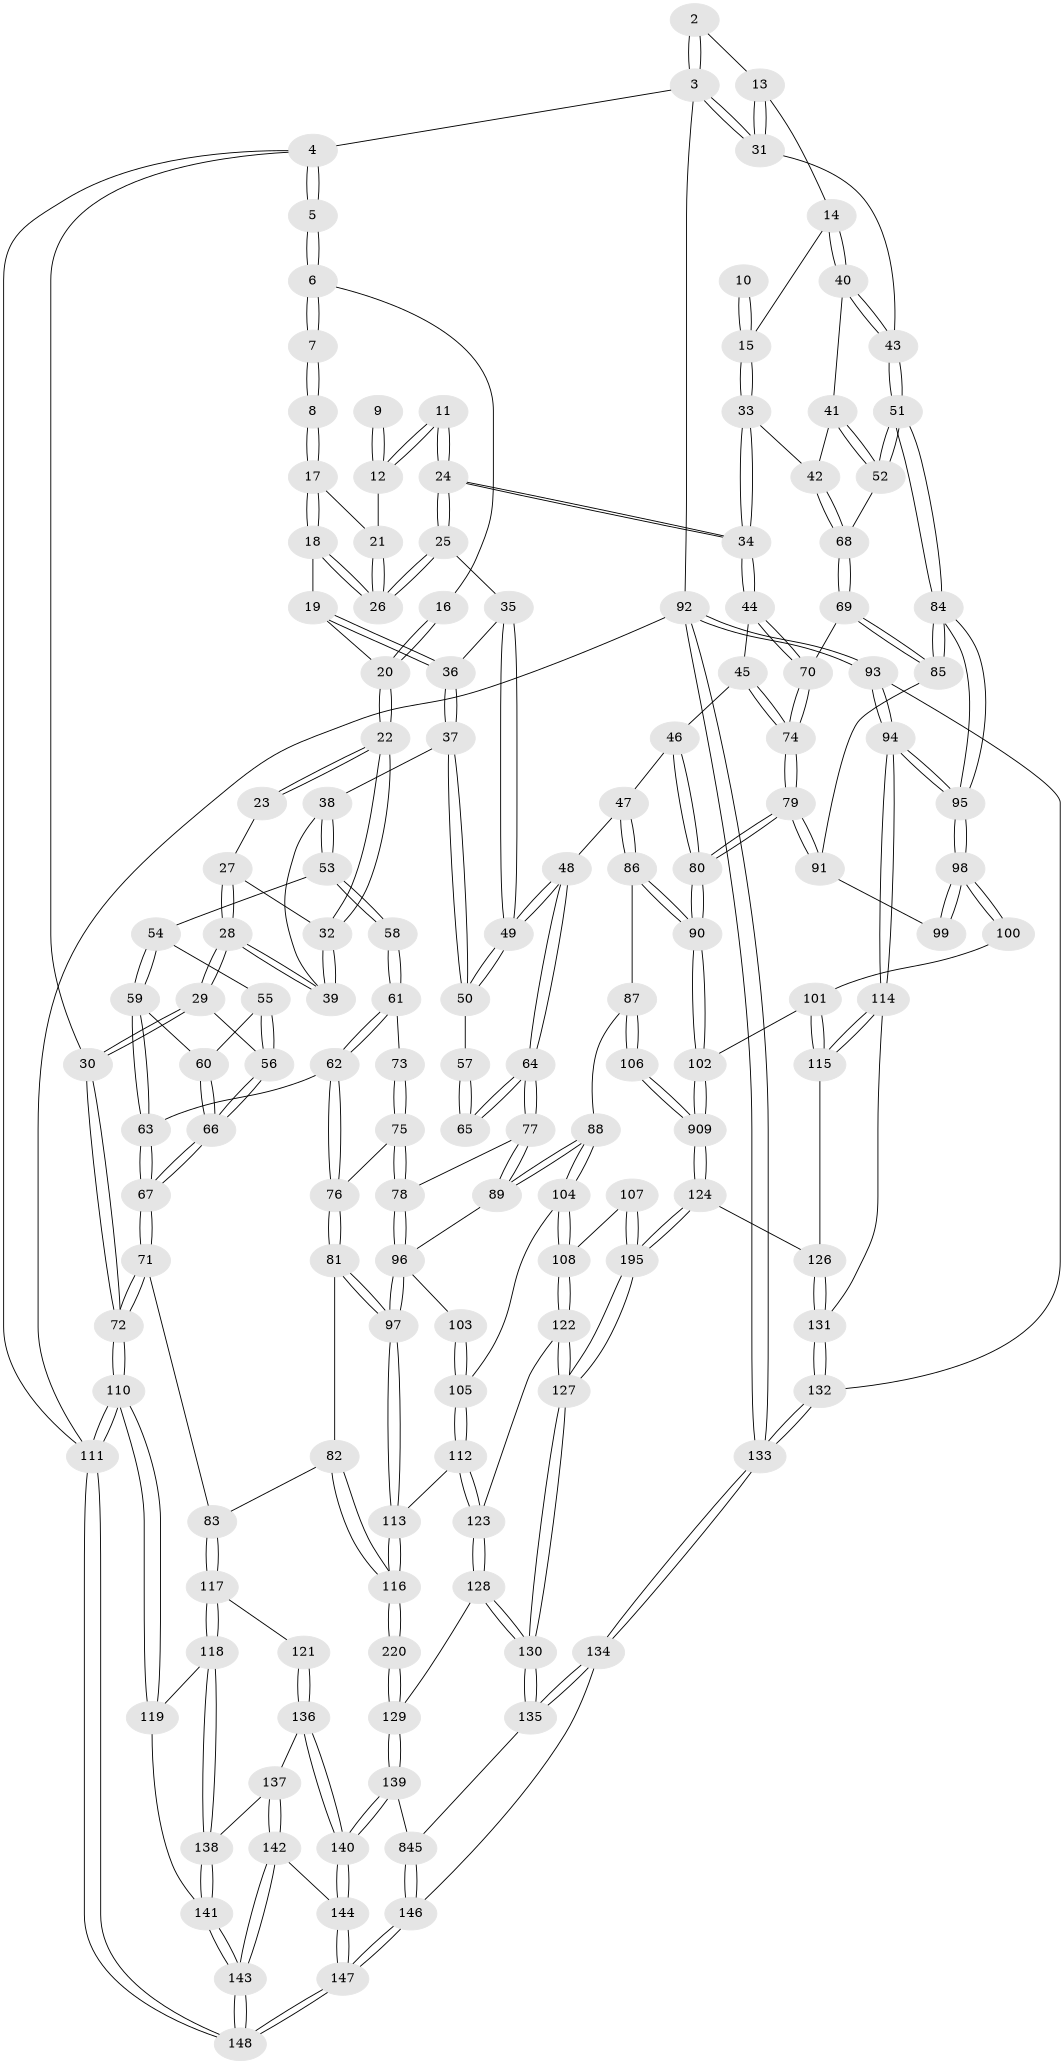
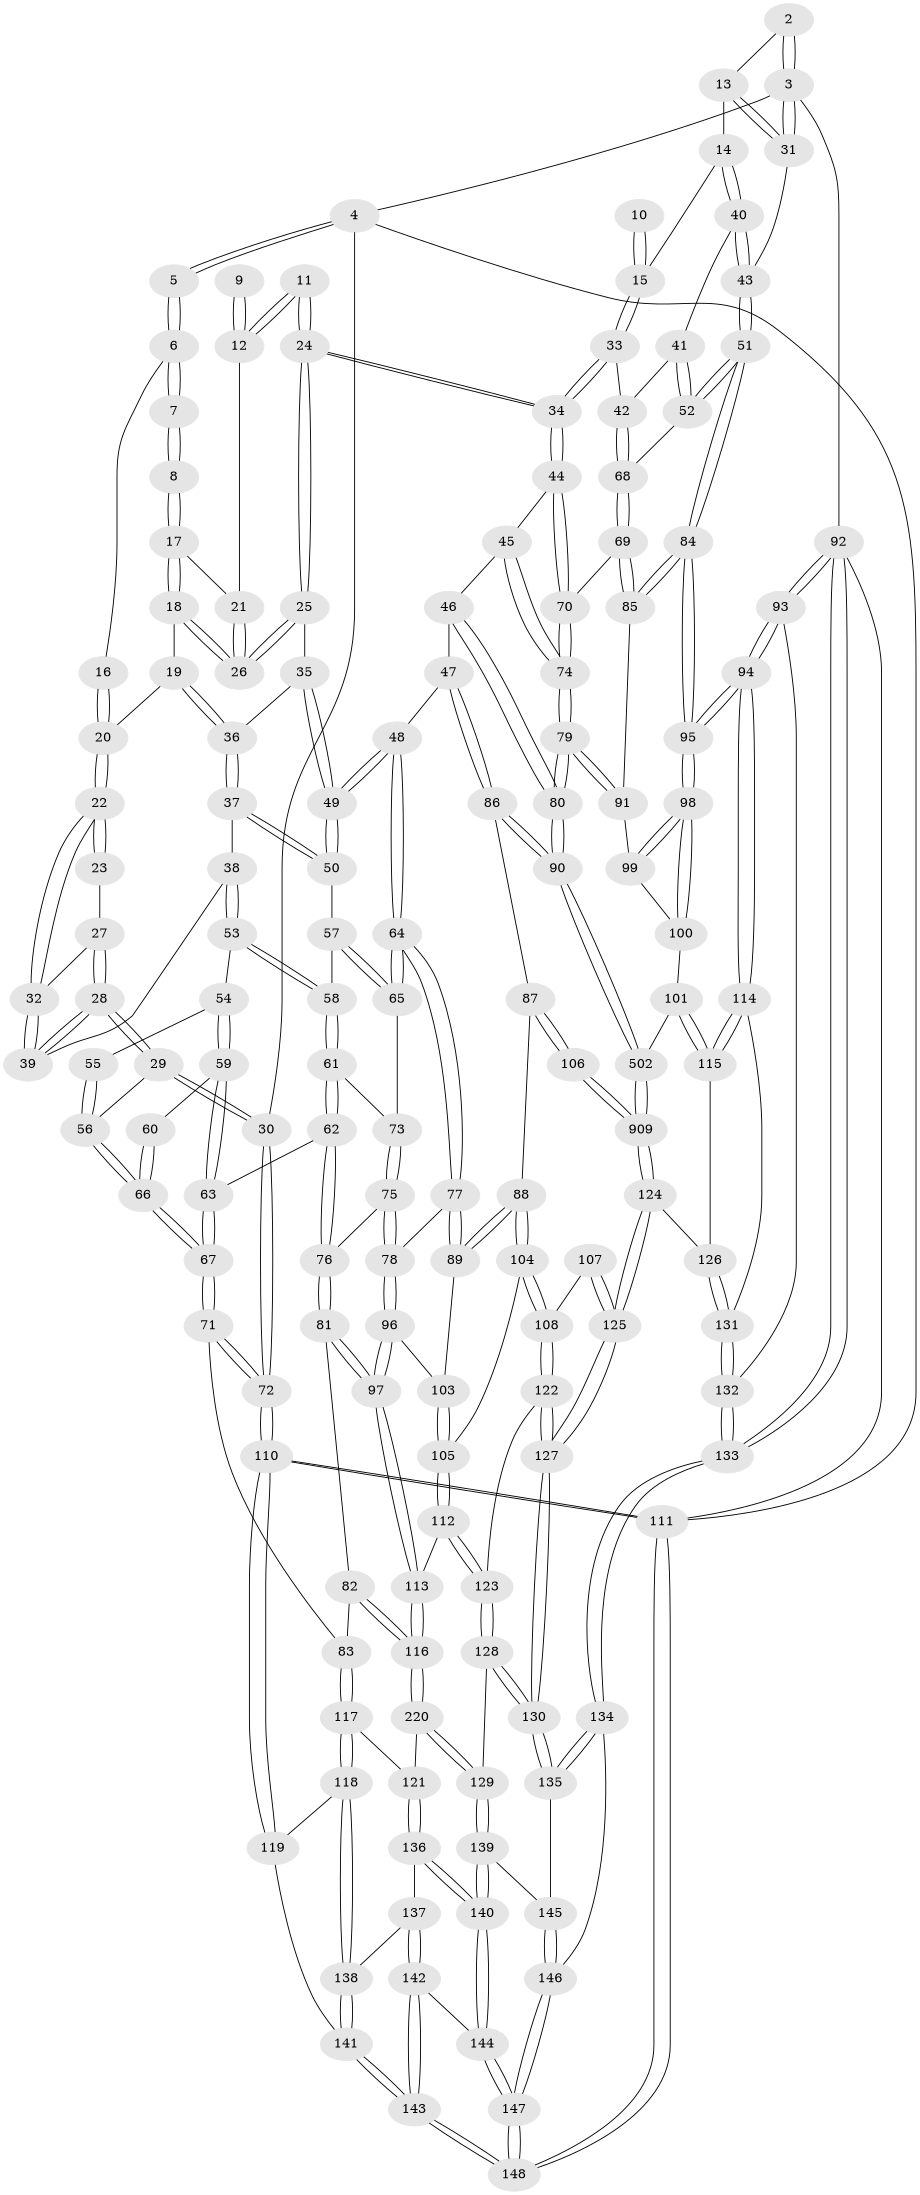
none -> (656, 901)
none -> (332, 967)
(239, 1027) -> none
none -> (397, 1065)
(700, 1065) -> (641, 1065)
(449, 1228) -> (449, 1326)
(632, 1261) -> (615, 1326)
none -> (416, 1750)
(411, 1848) -> (551, 1914)
